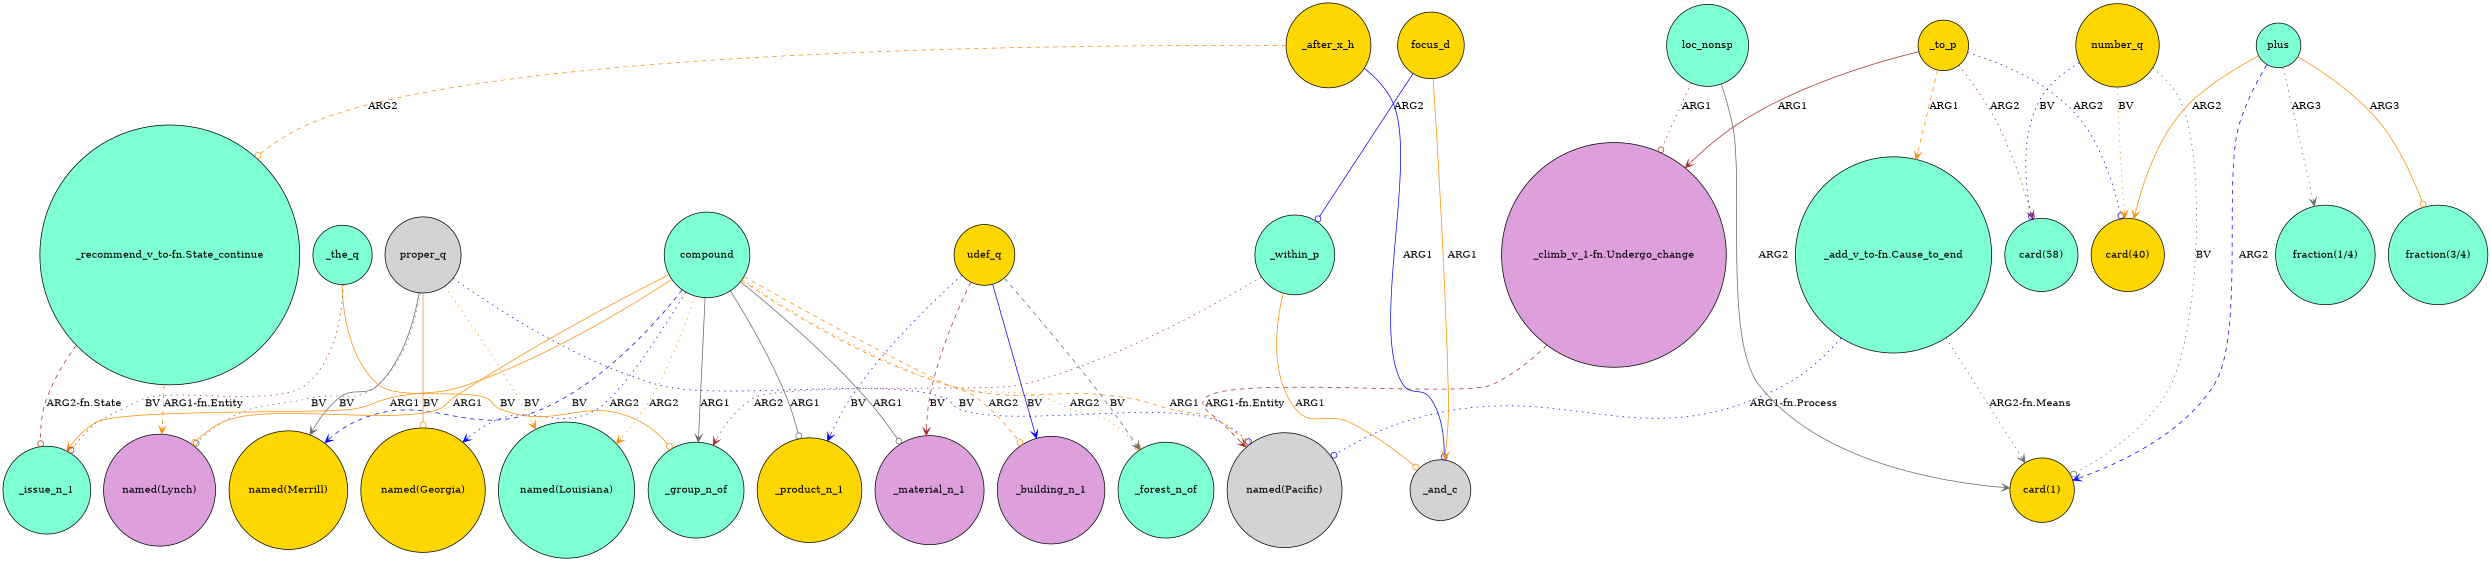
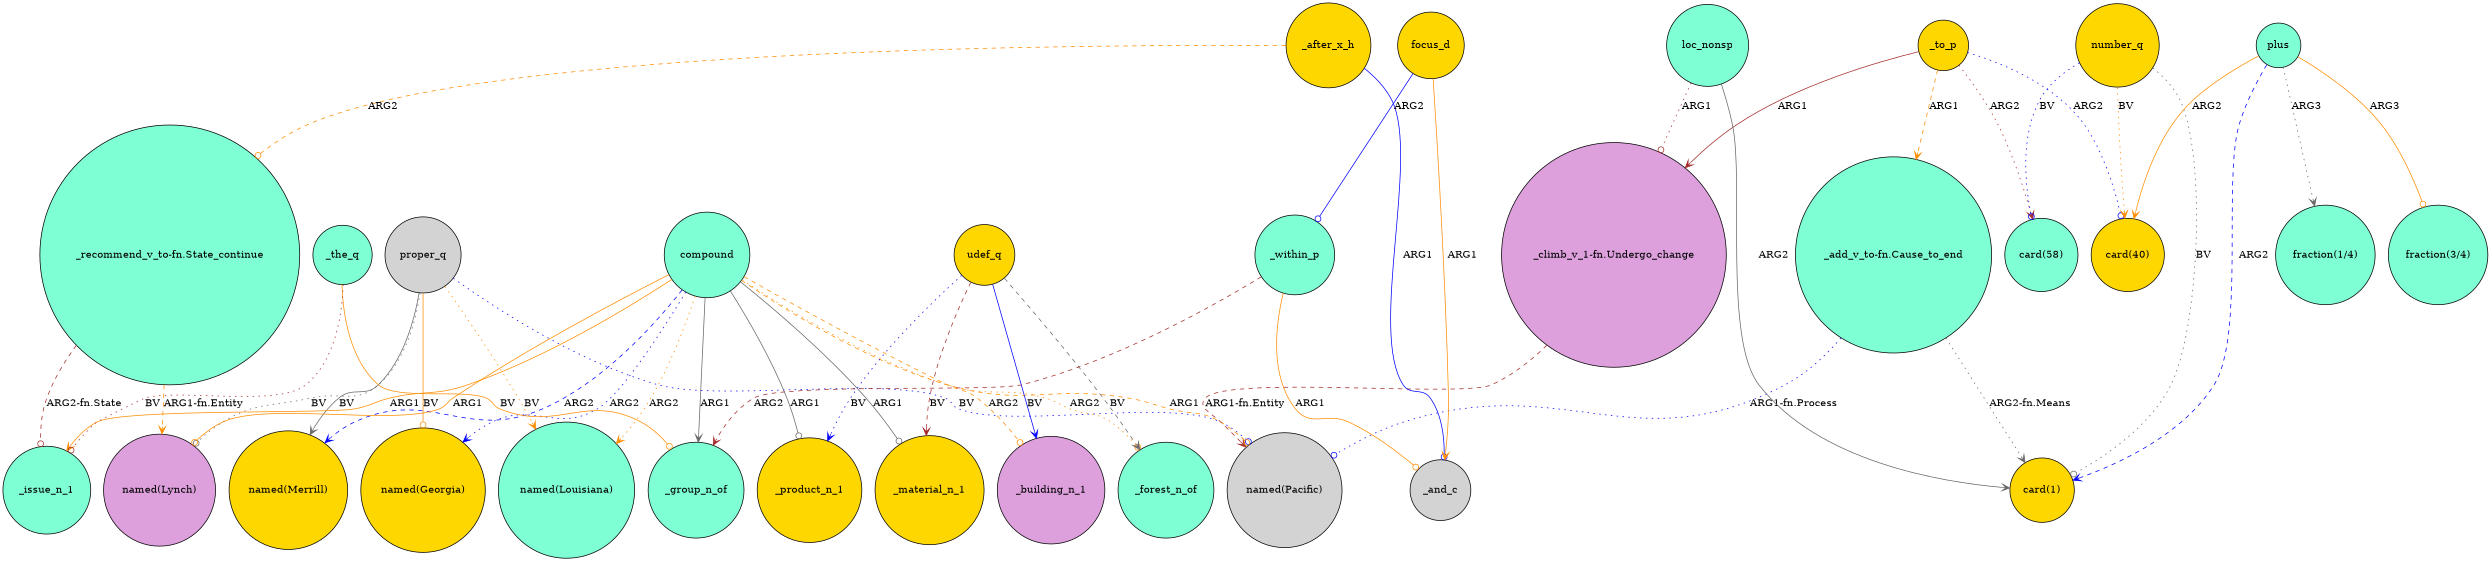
(991, 387) -> (991, 387)
(579, 403) -> (579, 403)
(930, 490) -> (930, 490)
